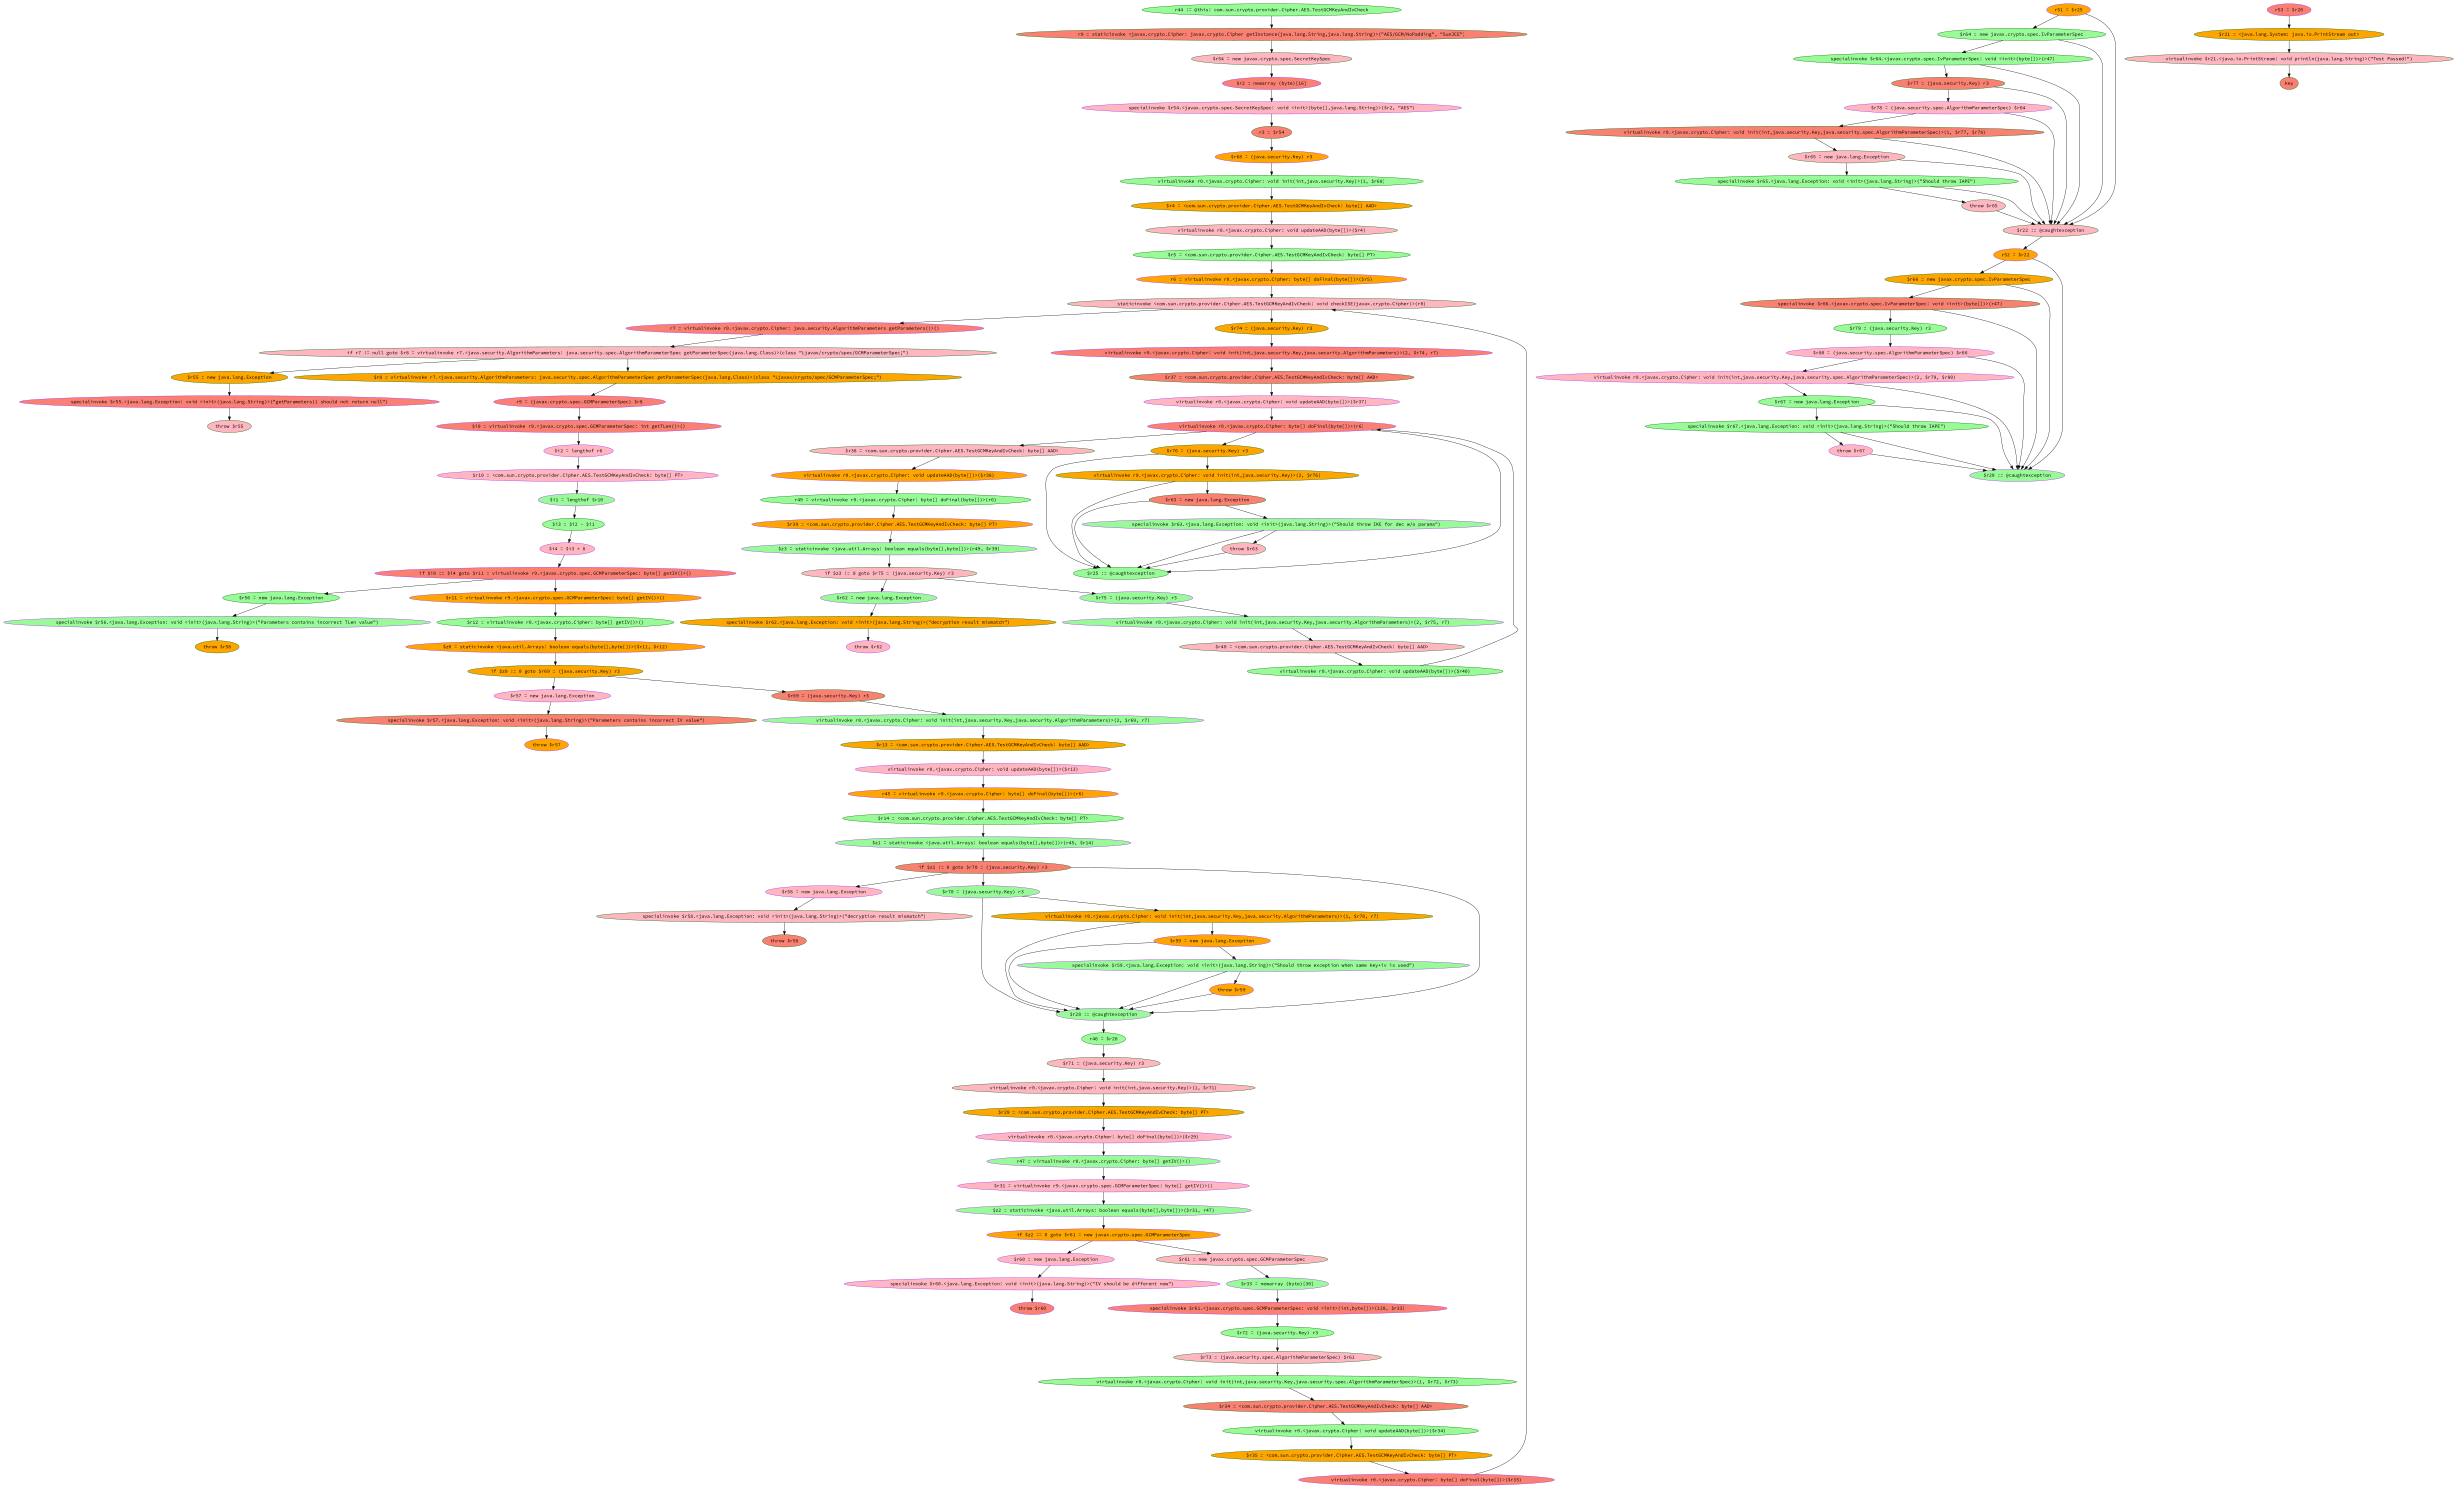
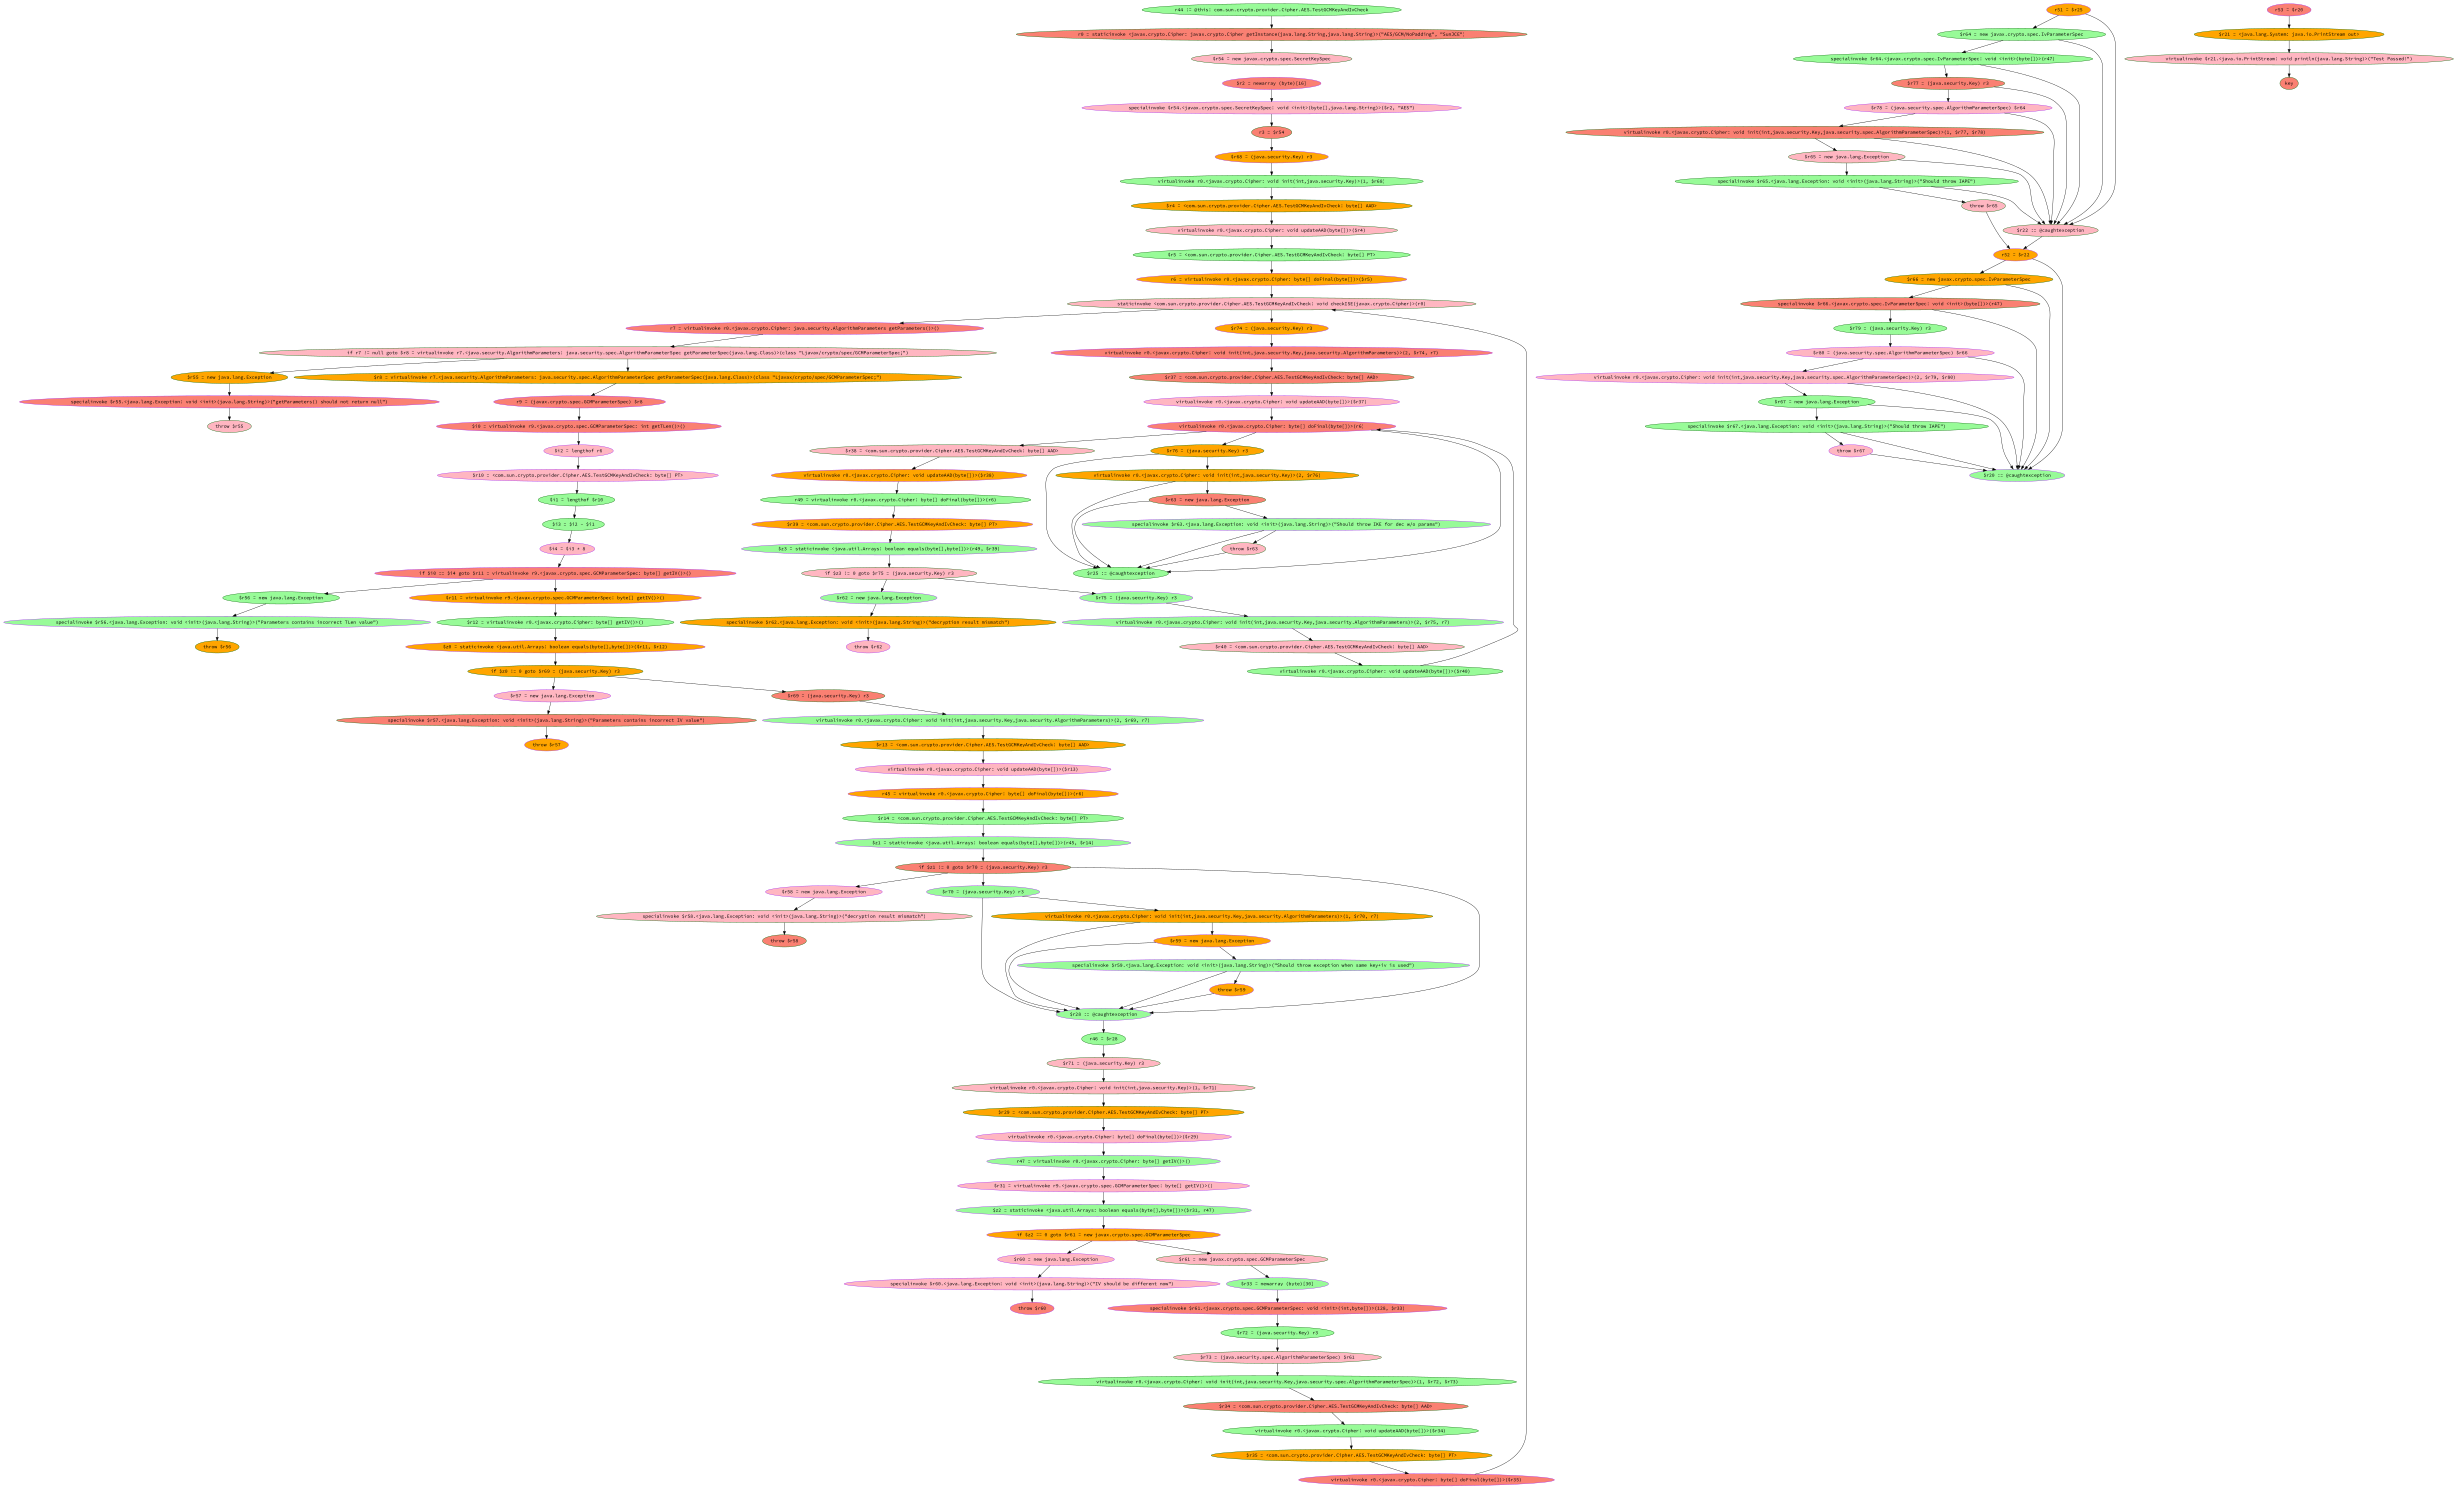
(1272, 69) -> none
(2014, 217) -> (1996, 230)
(1272, 328) -> (1272, 328)
(576, 500) -> (576, 500)
